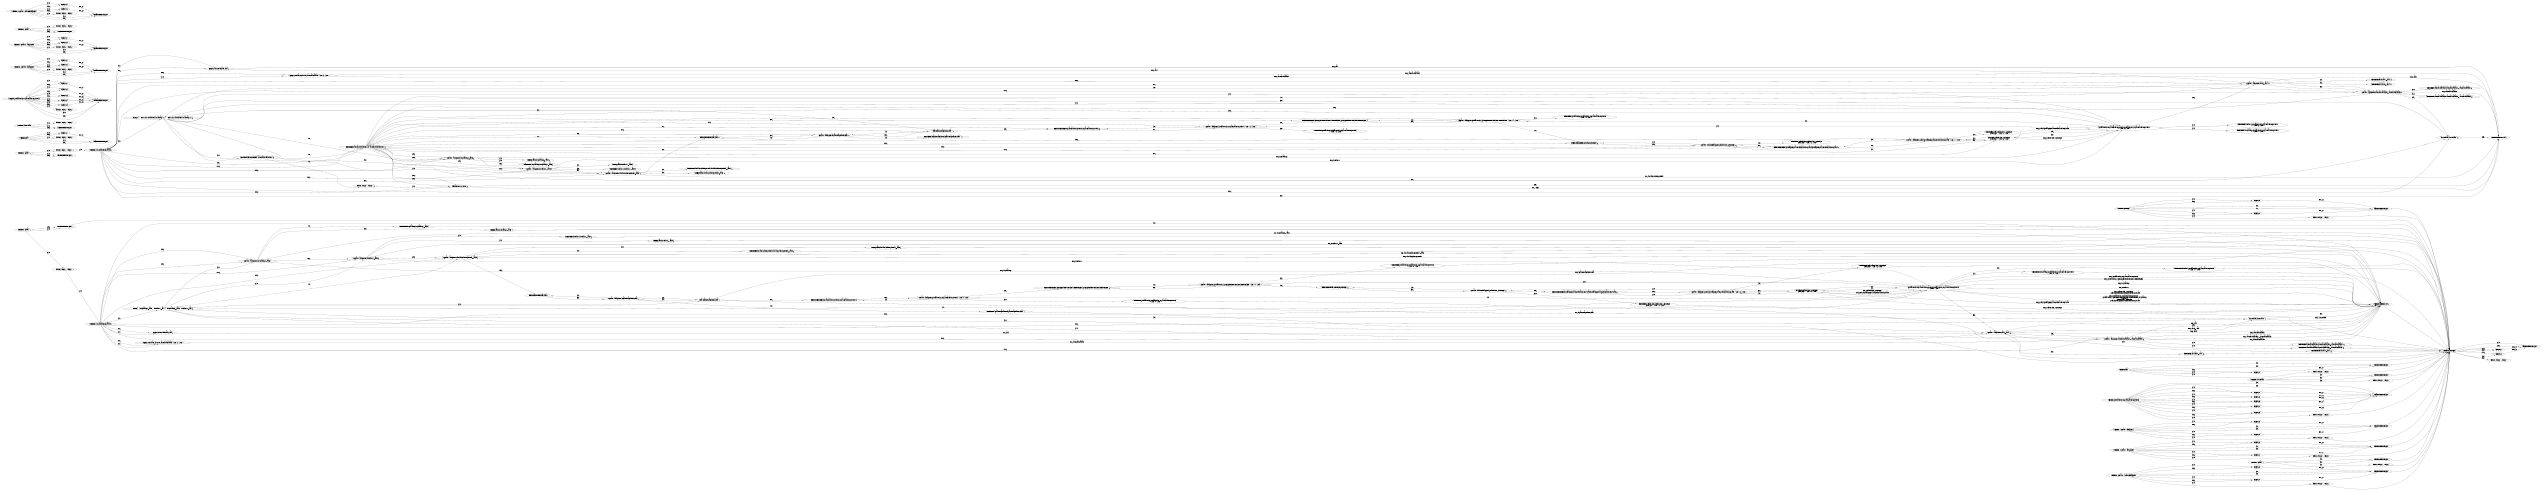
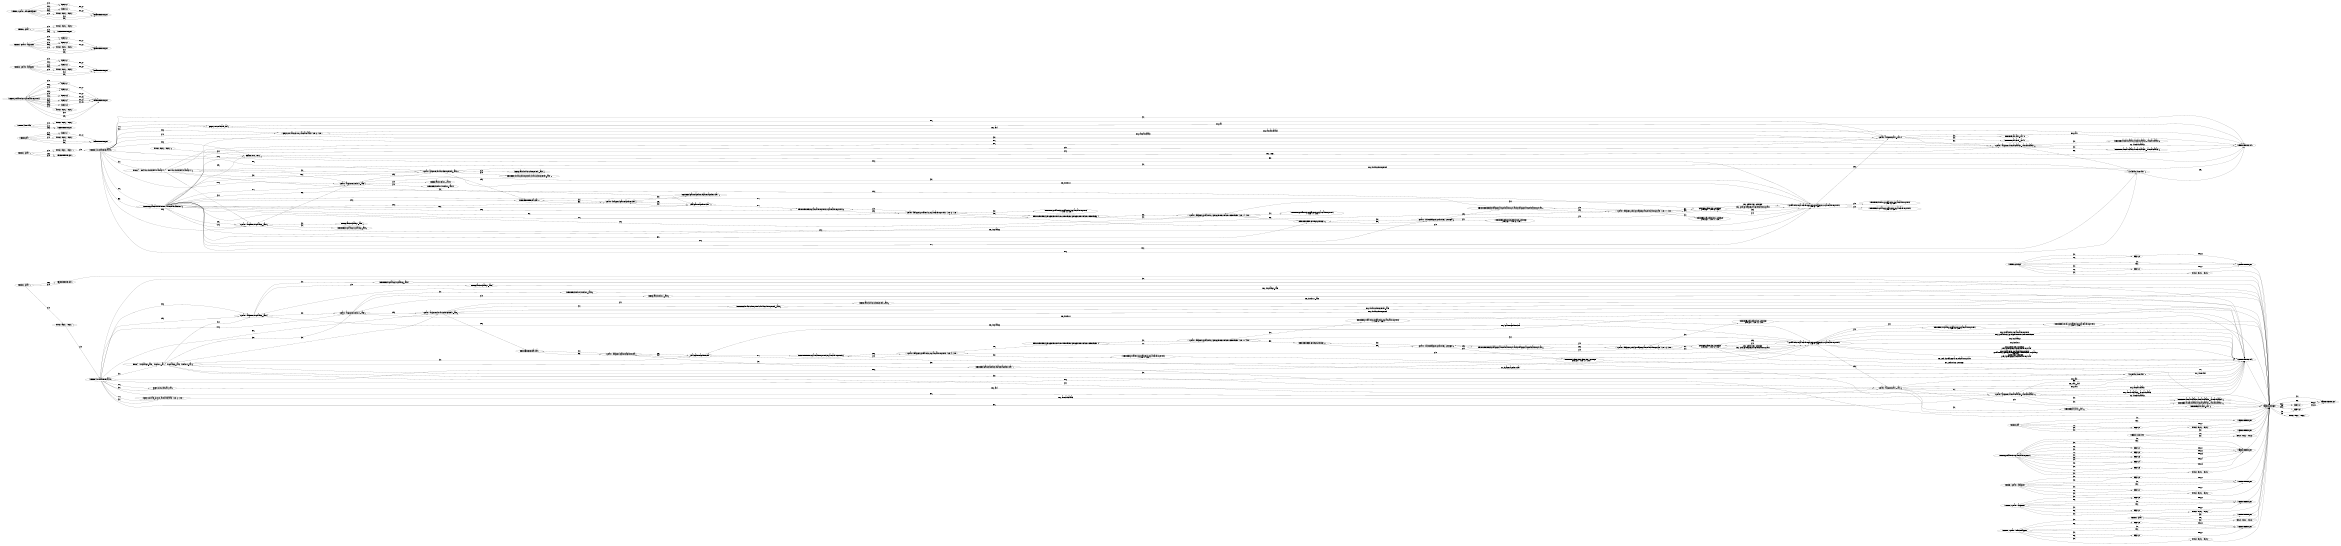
(257, 157) -> none
